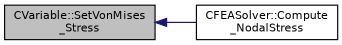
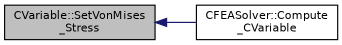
(267, 22) -> (267, 22)
